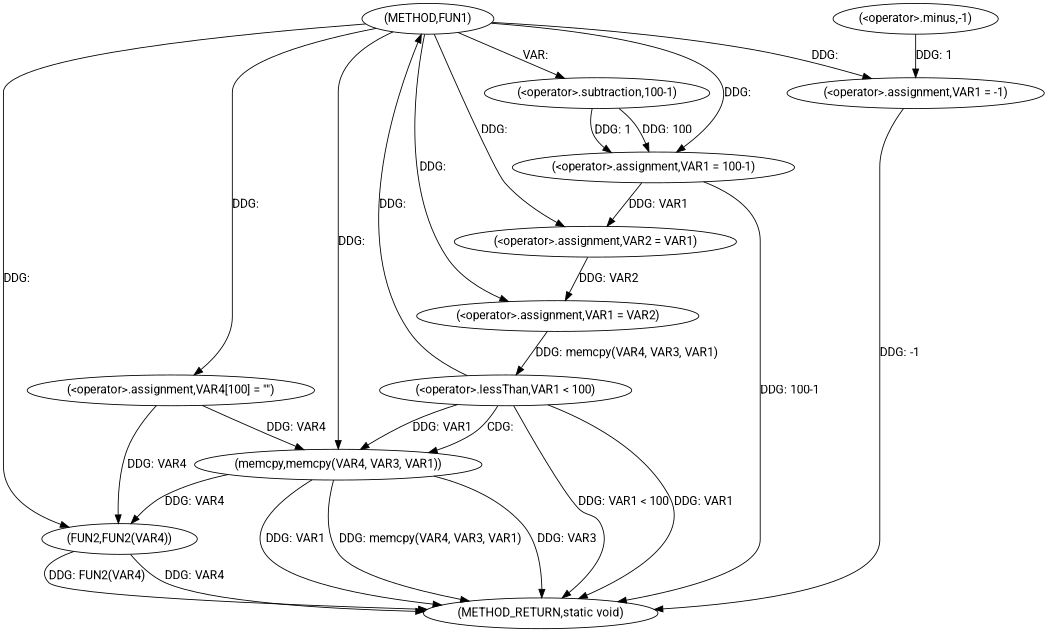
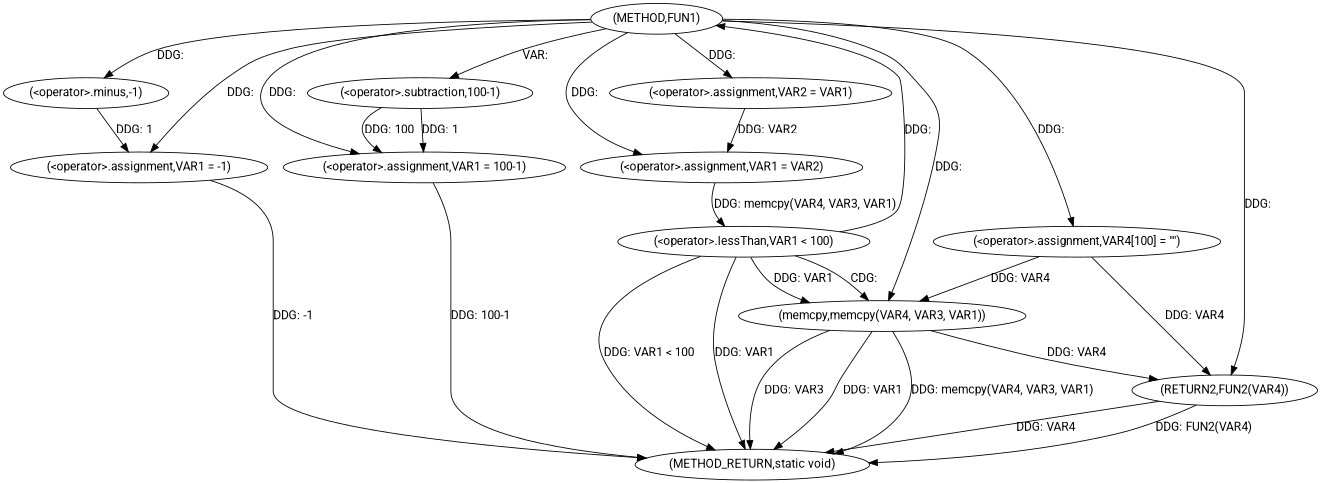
none -> (347, 26)
(627, 201) -> none
(120, 539) -> (1225, 390)
